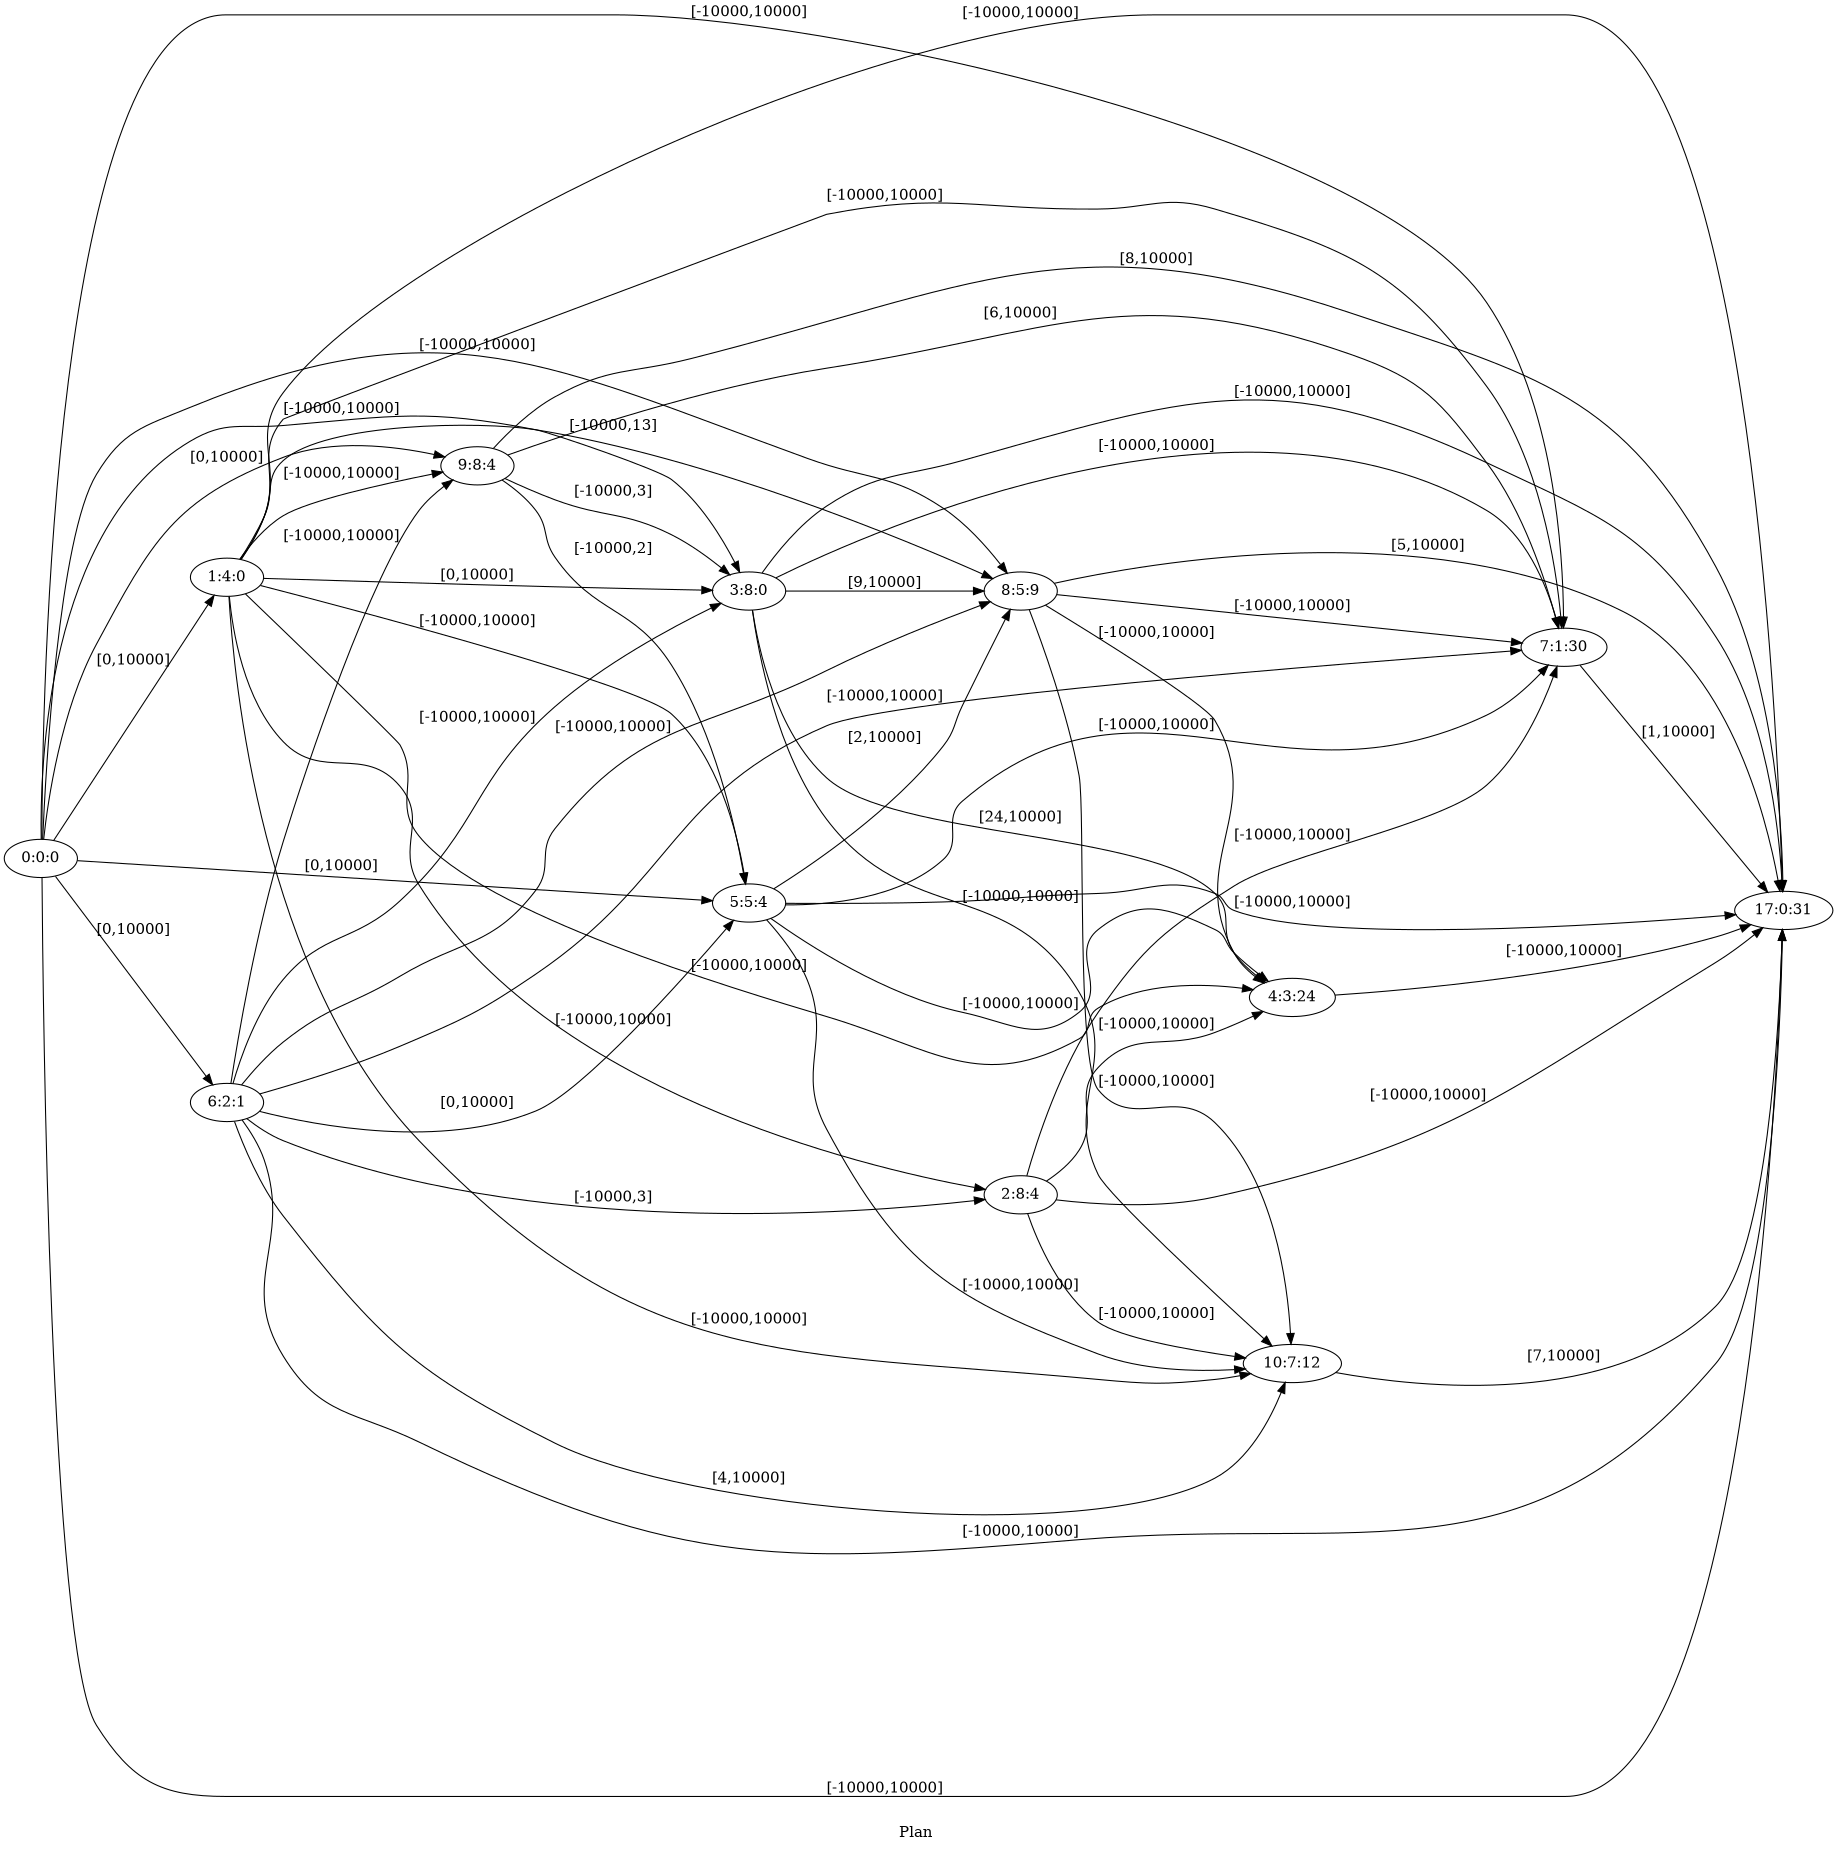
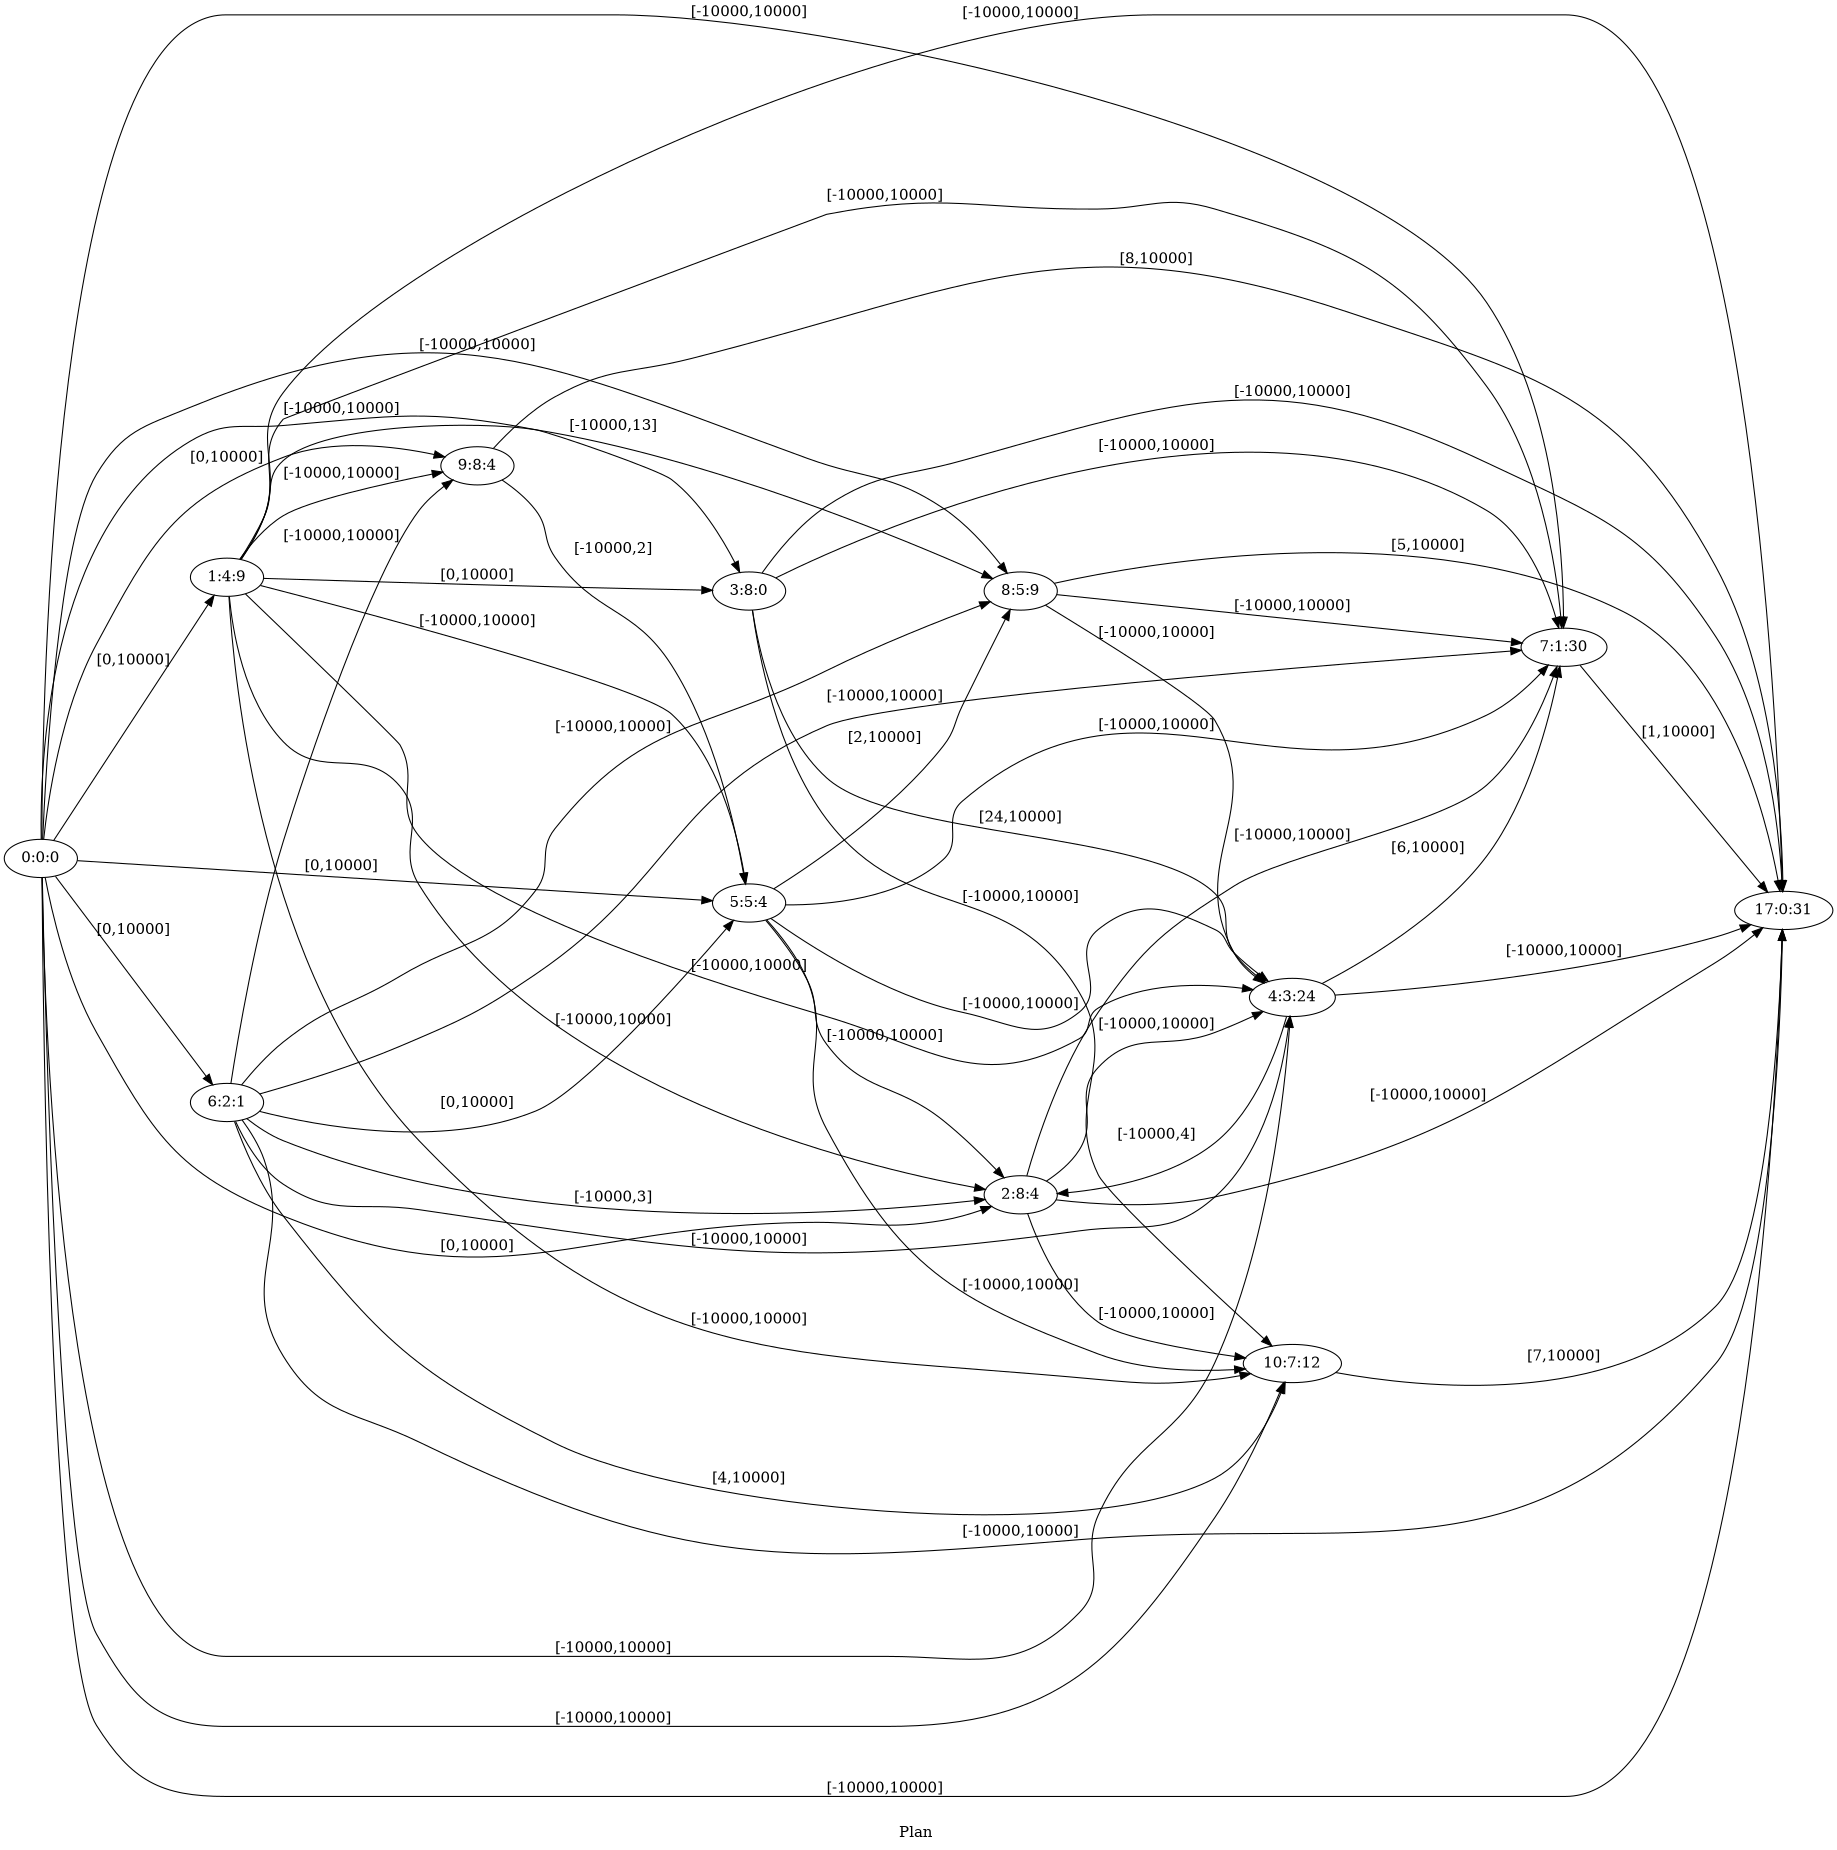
(1097, 319) -> (1482, 862)
(617, 516) -> none
(227, 577) -> (227, 577)
(879, 591) -> none
(457, 834) -> (804, 1253)
(1252, 915) -> (852, 1070)
(1097, 1086) -> (368, 1726)
none -> (1211, 1146)
none -> (415, 1252)
none -> (564, 1656)
